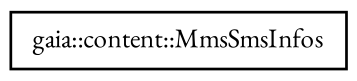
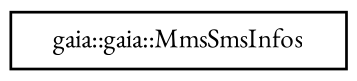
(179, 41) -> (179, 41)
